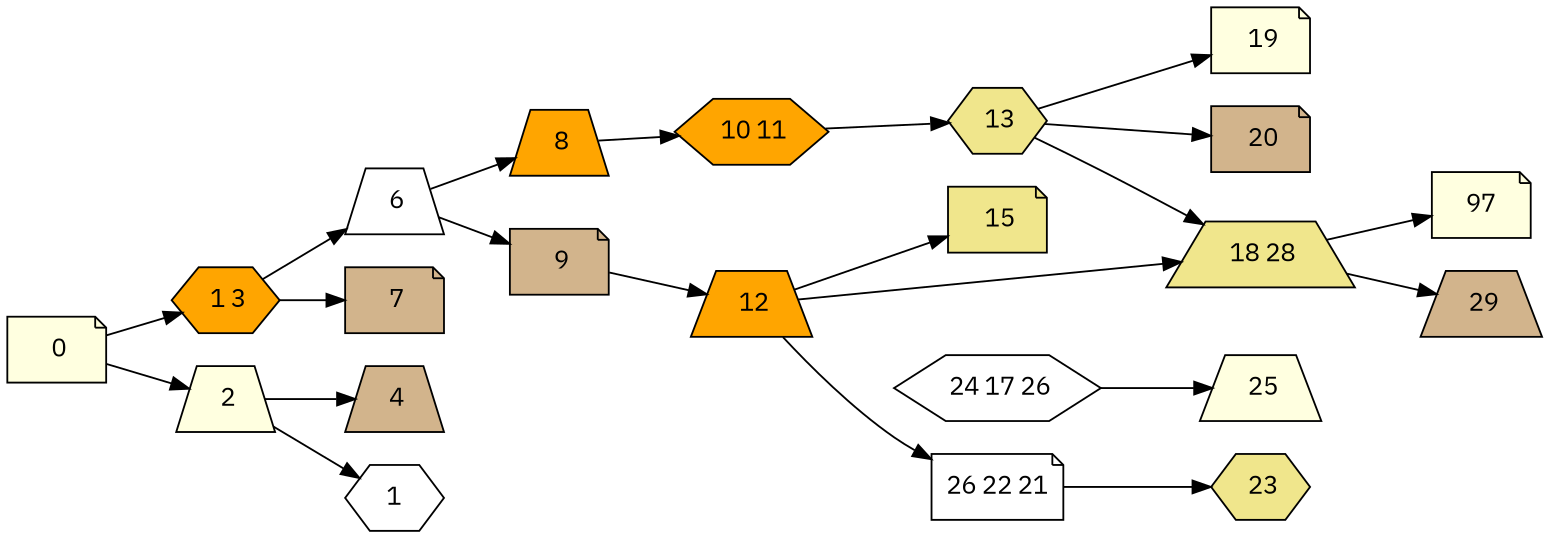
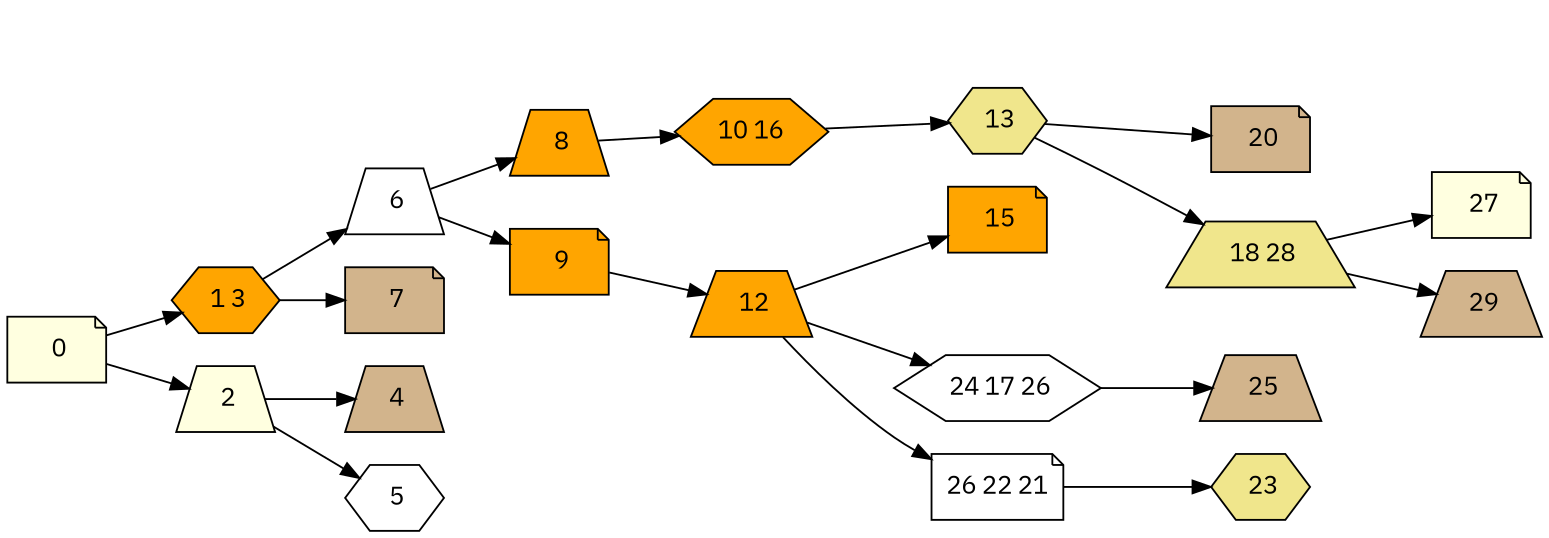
(1261, 40) -> none
(752, 132) -> (752, 132)
(1481, 205) -> (1481, 205)
(997, 220) -> (997, 220)
(559, 262) -> (559, 262)
(981, 282) -> (860, 341)
(1261, 388) -> (1261, 388)
(395, 498) -> (395, 498)
